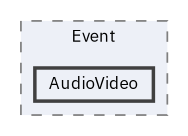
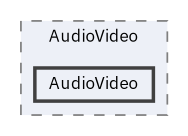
(94, 37) -> (94, 37)
